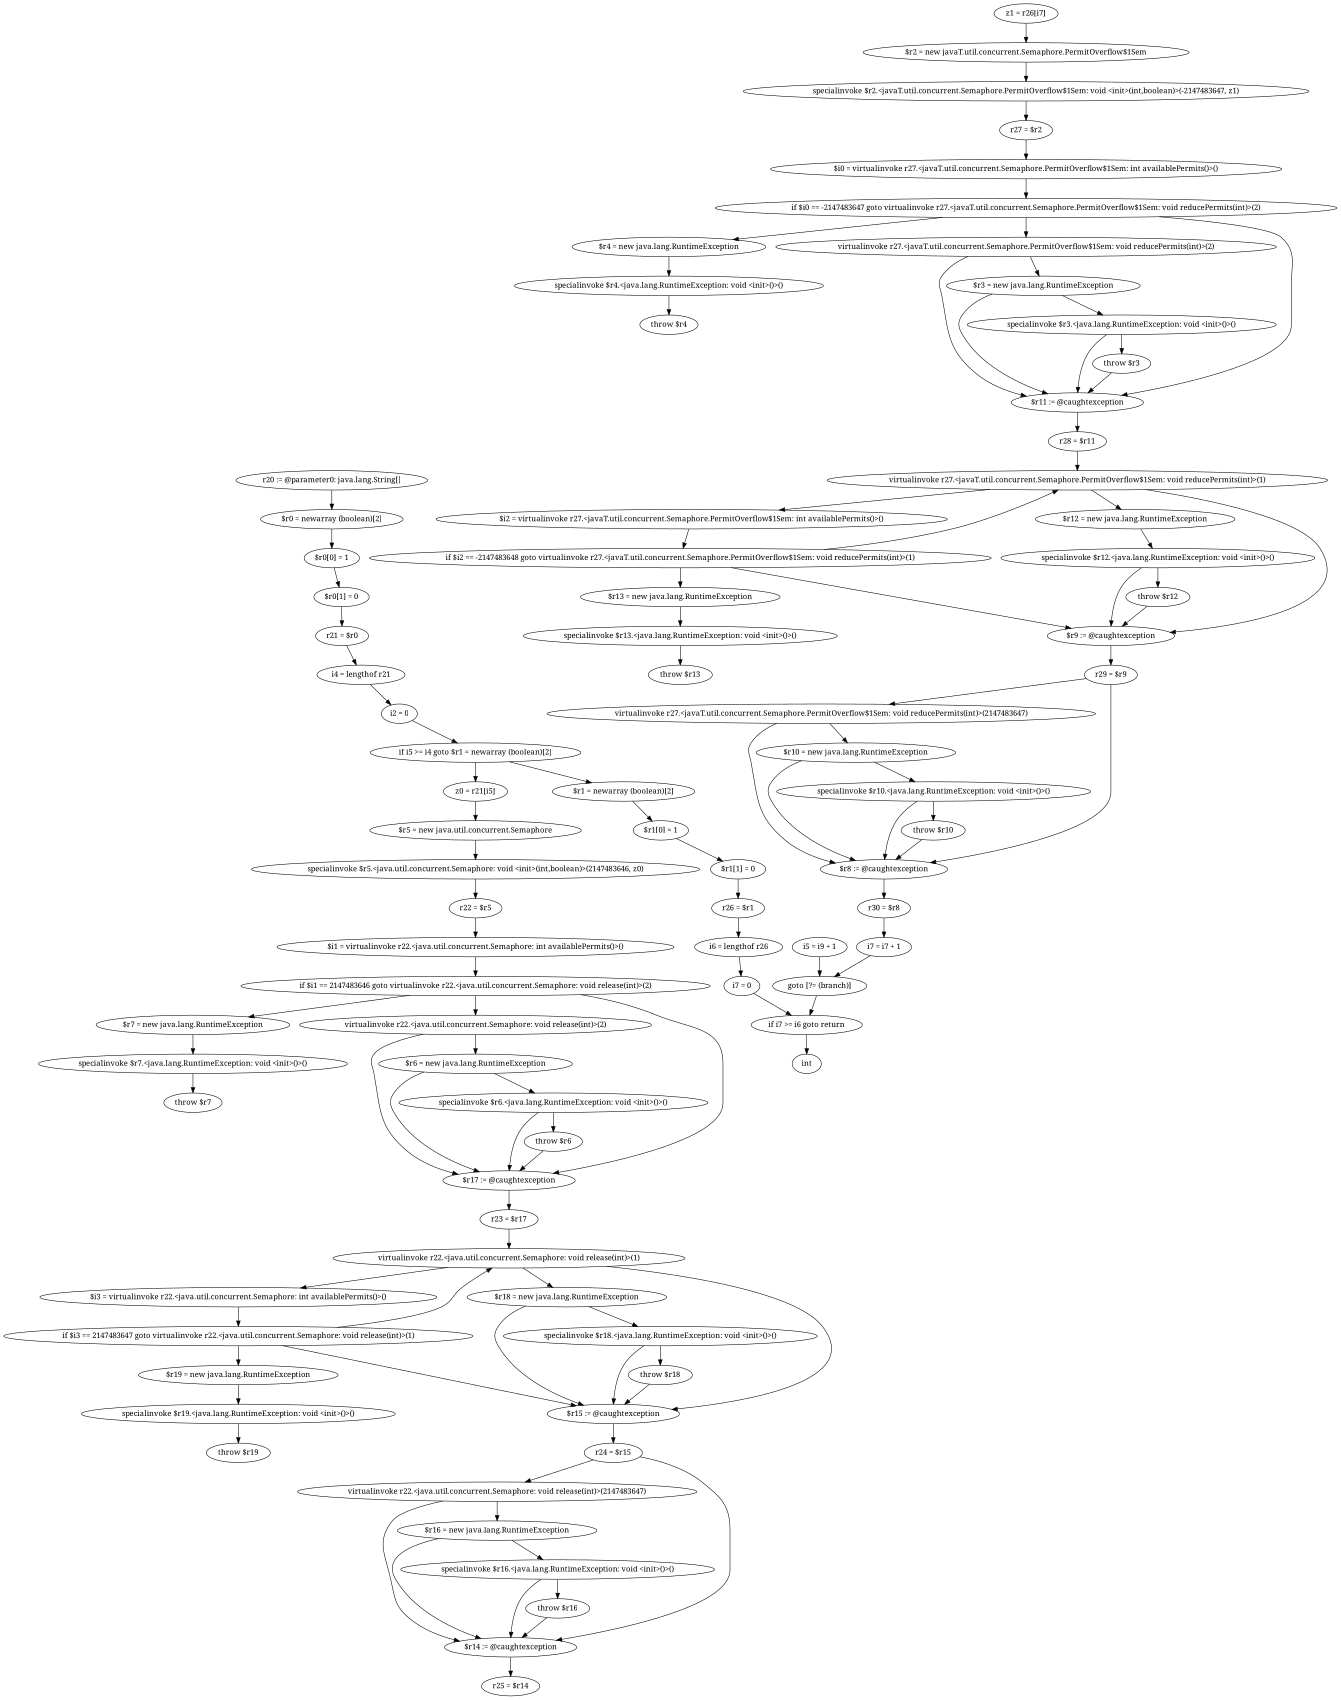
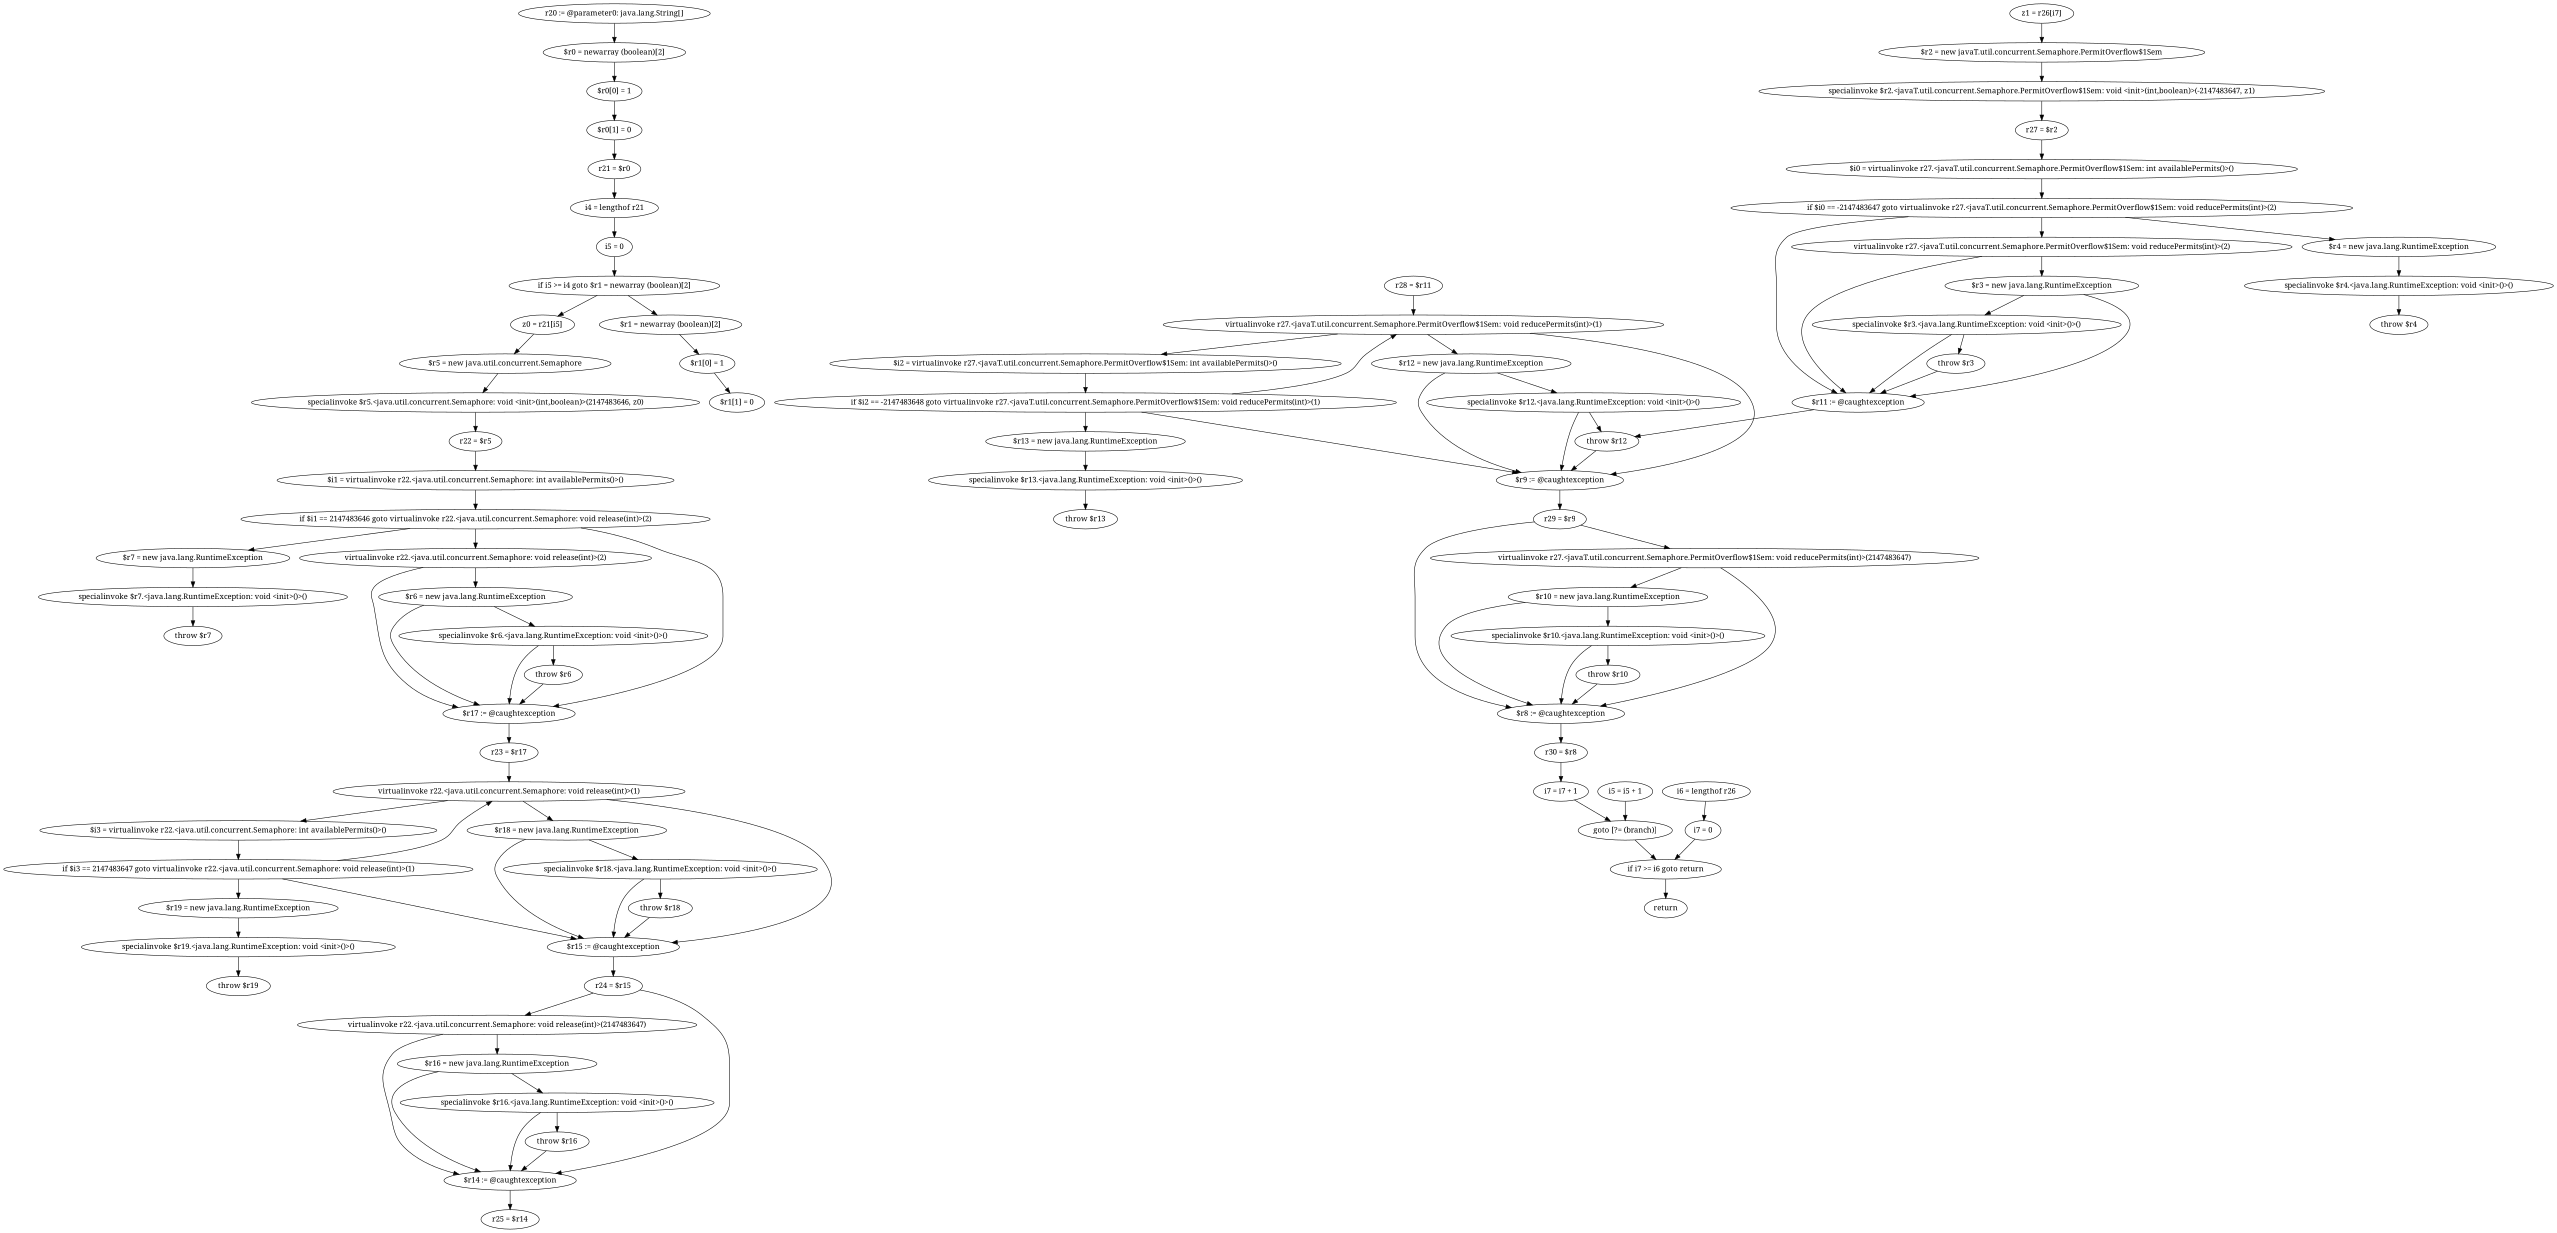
(1077, 419) -> (1727, 423)
none -> (1442, 435)
(399, 714) -> (614, 247)
(738, 908) -> none
(820, 947) -> (1625, 792)
(807, 1064) -> (1666, 908)
